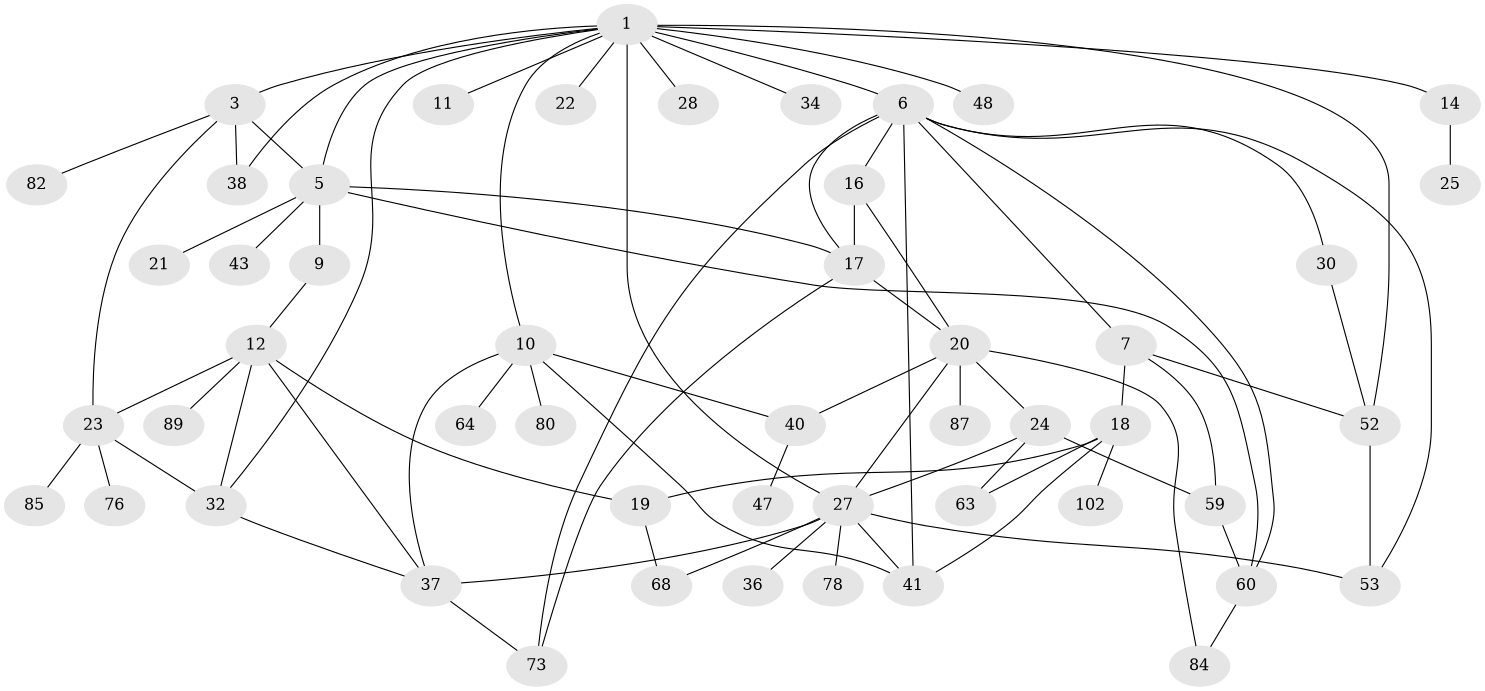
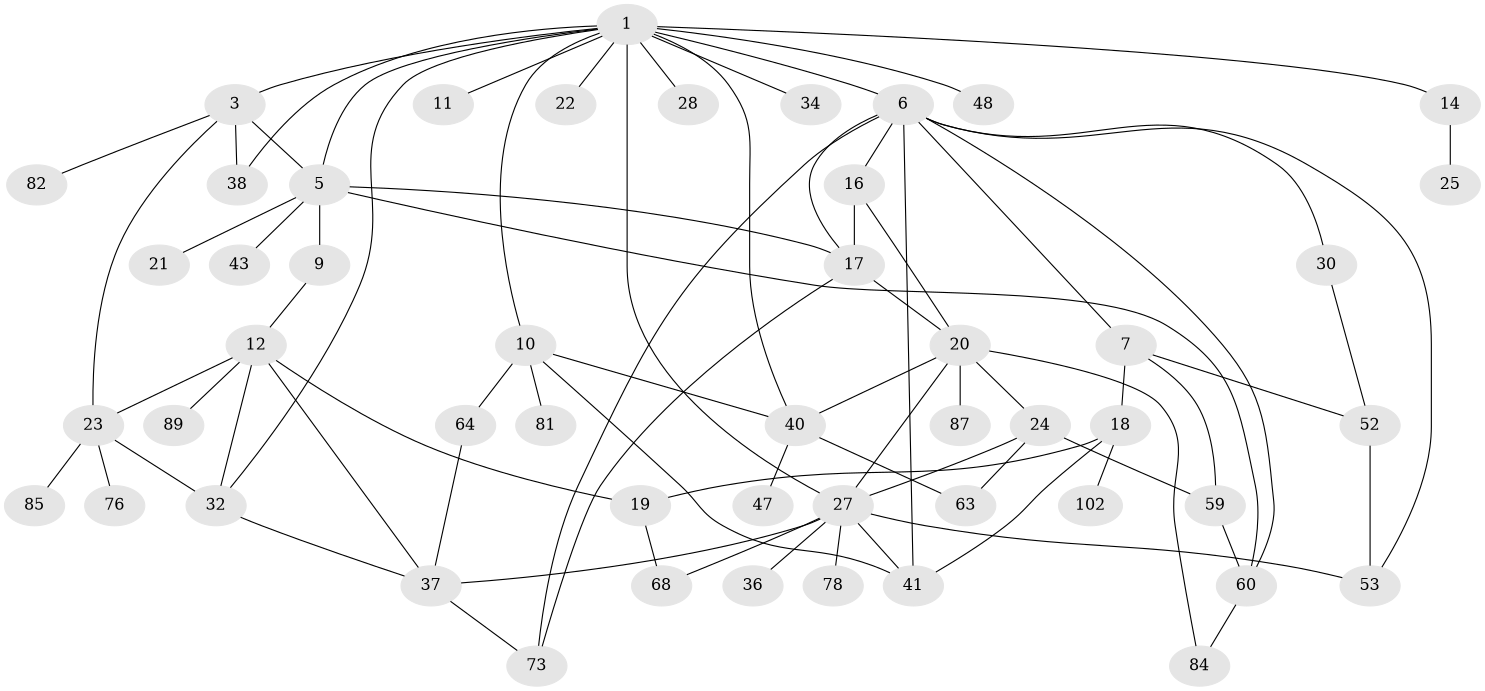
(1181, 64) -> (750, 200)
(546, 426) -> (546, 426)
(416, 428) -> (448, 505)
(1043, 466) -> (865, 459)
